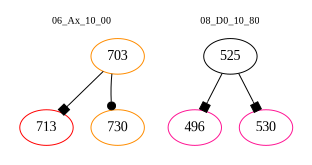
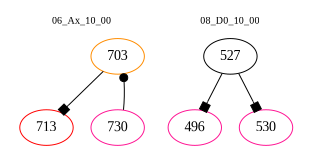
(230, 21) -> (230, 21)
(230, 56) -> (230, 56)
(111, 88) -> (124, 96)
(118, 128) -> (118, 128)
